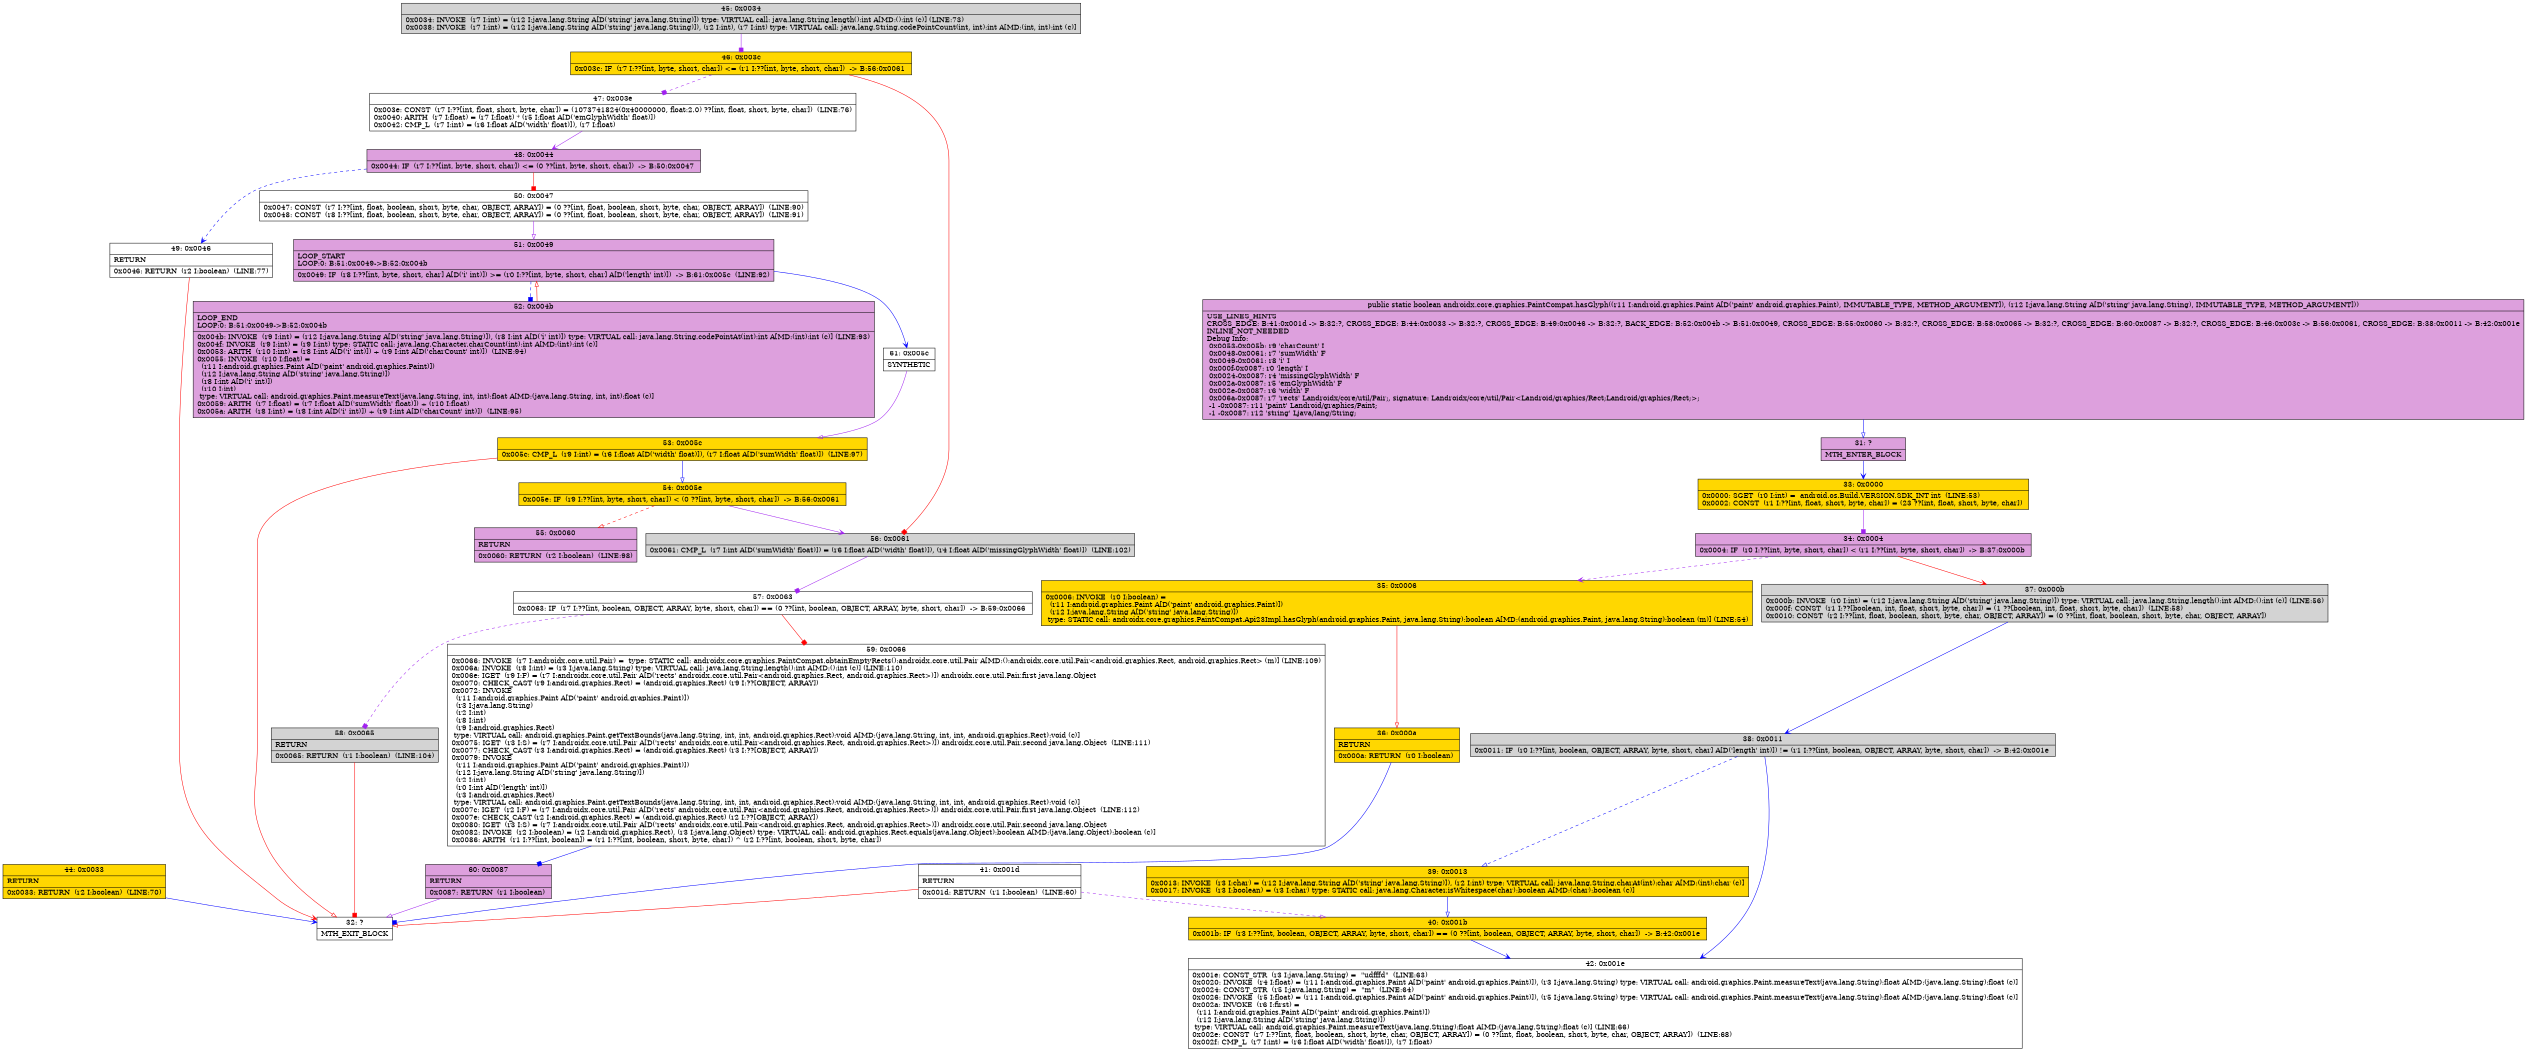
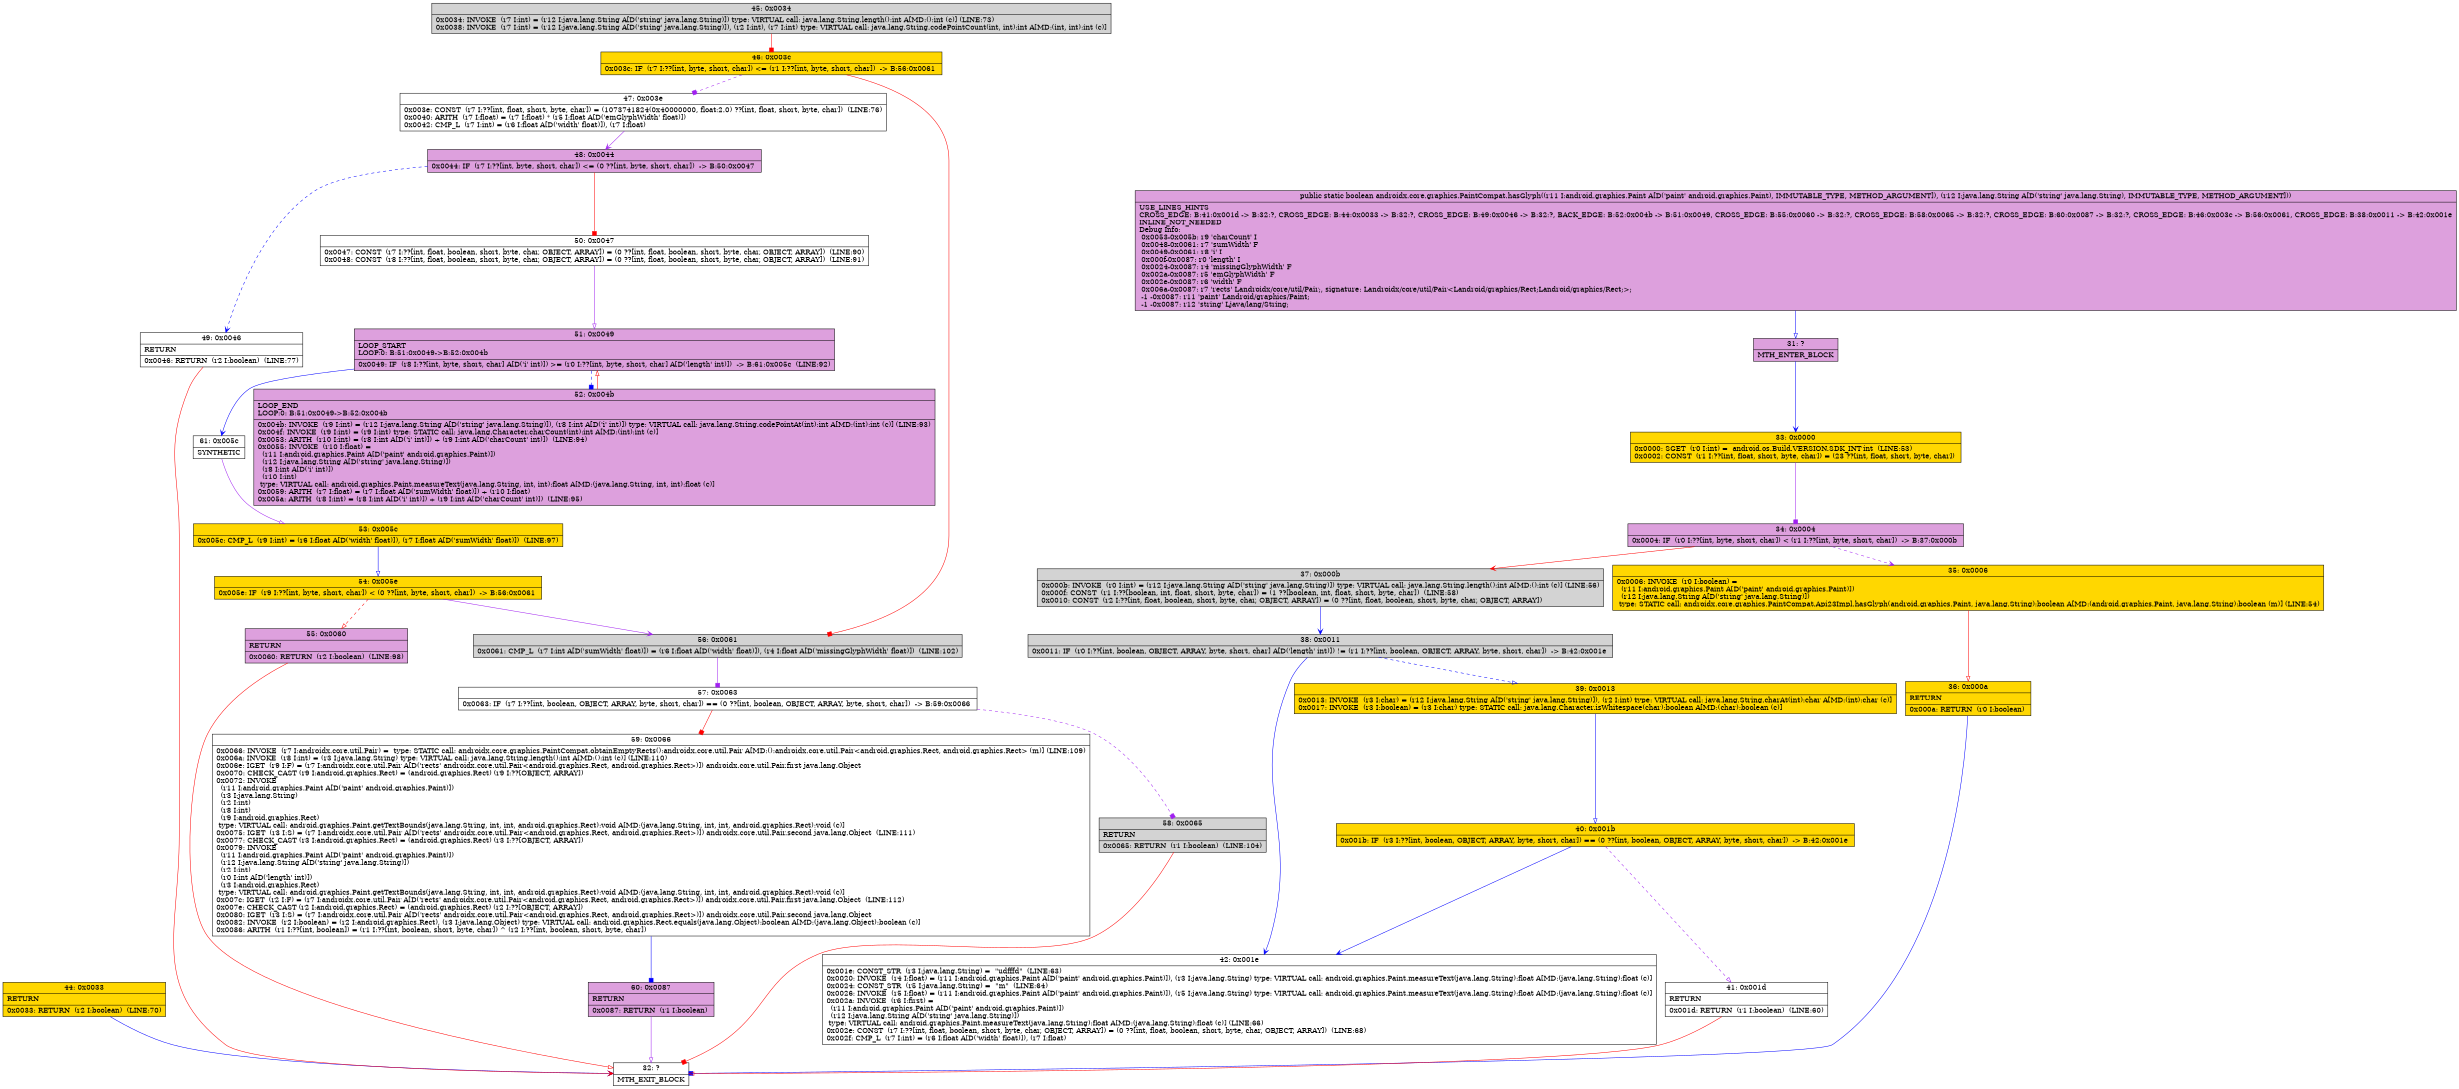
(741, 40) -> (771, 40)
(257, 610) -> (252, 969)
(1201, 905) -> (1667, 913)
